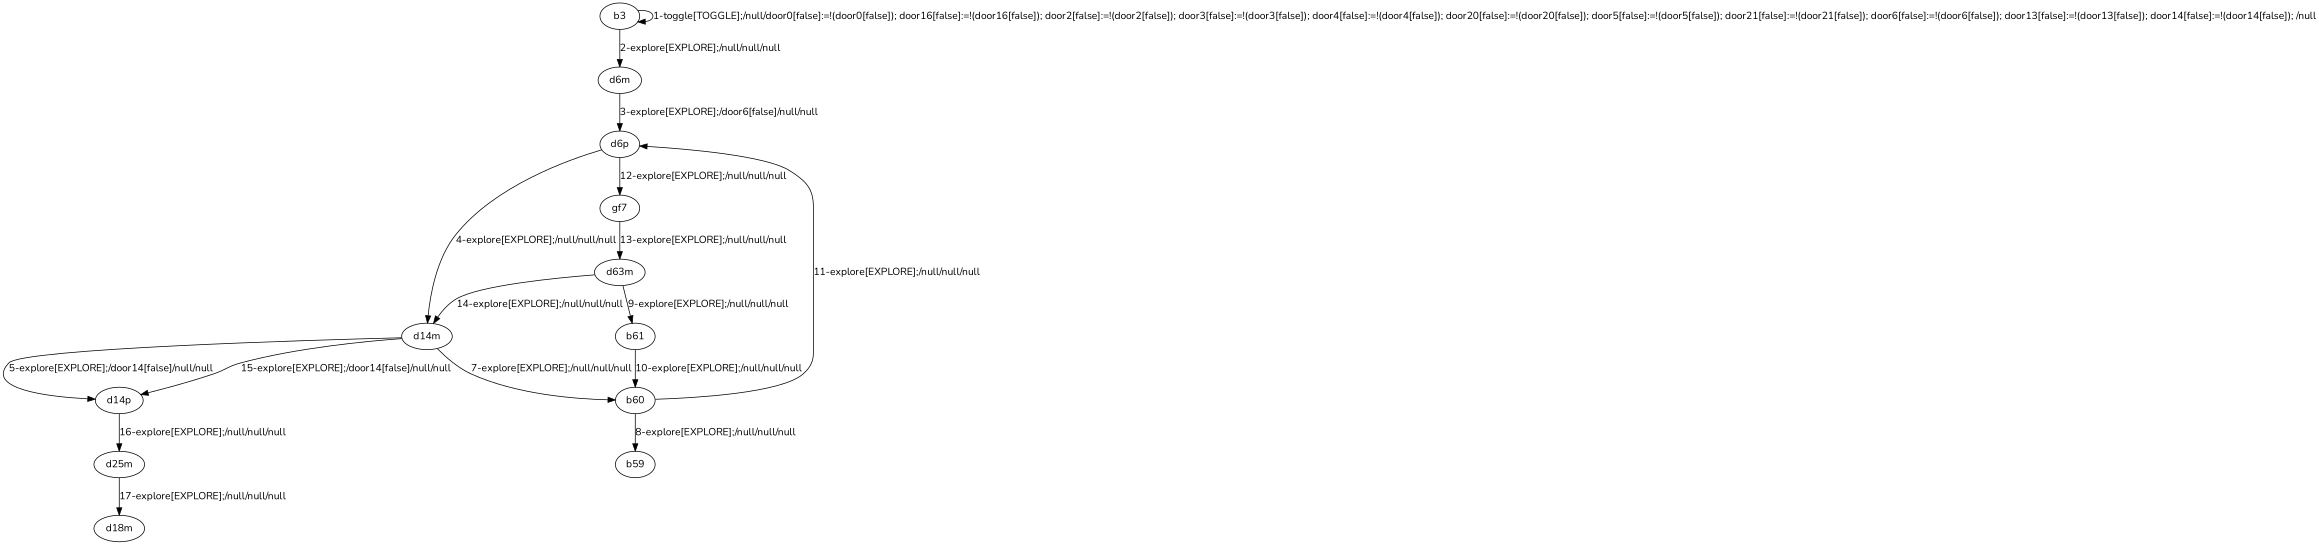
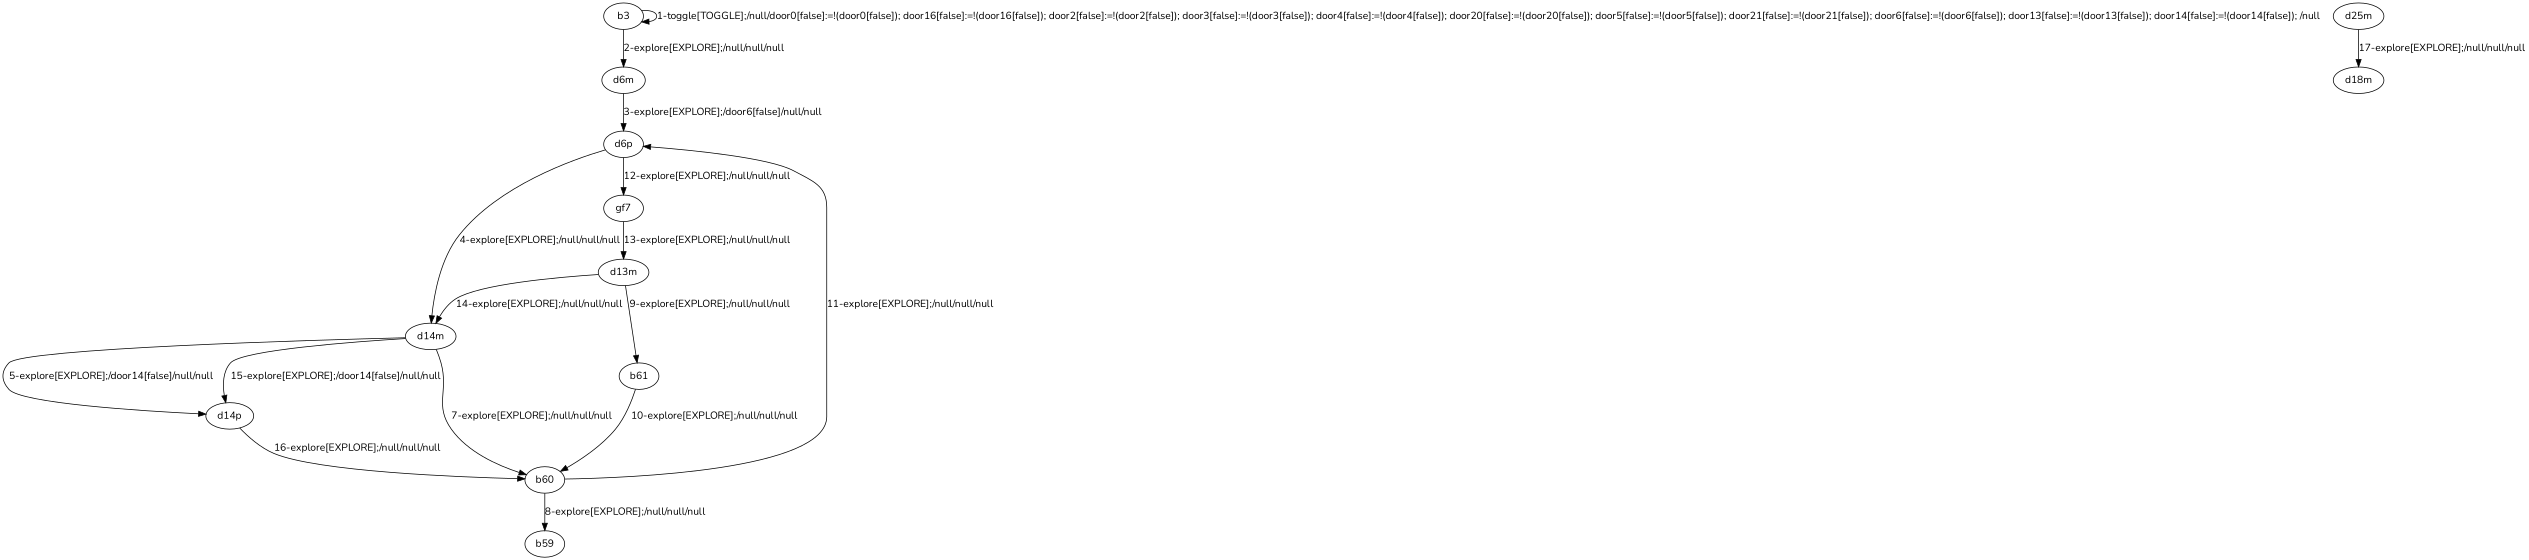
(620, 272) -> (624, 272)
(119, 429) -> (374, 471)
